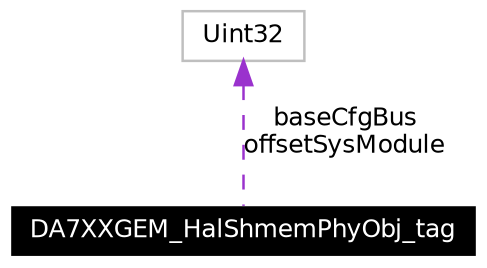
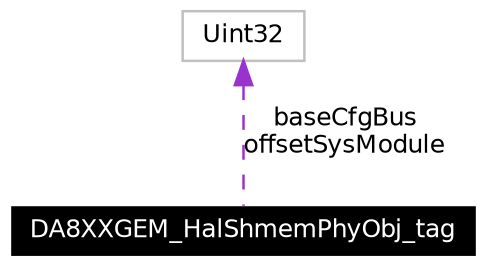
(244, 231) -> (244, 231)
